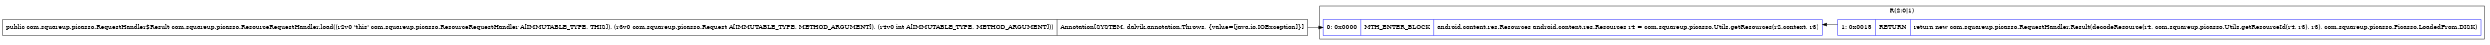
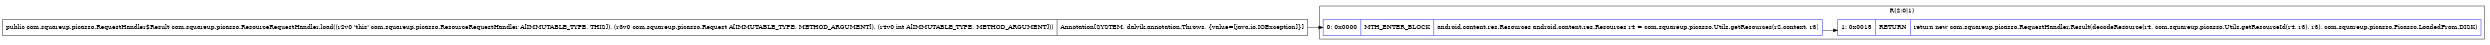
(1832, 25) -> (1828, 30)
